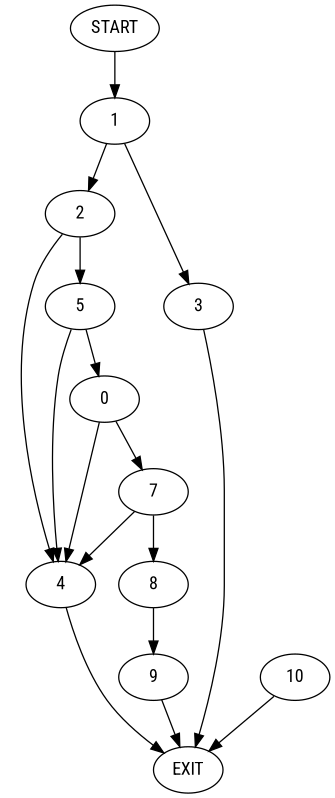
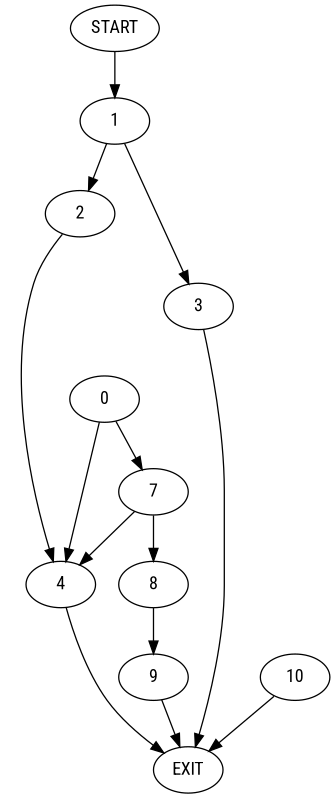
(80, 306) -> none
